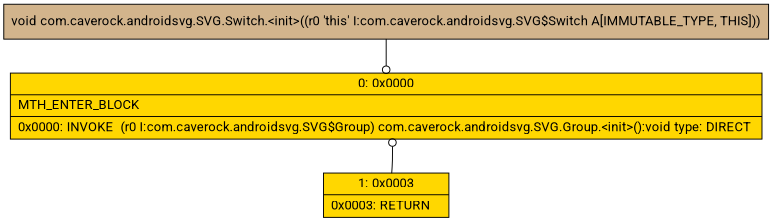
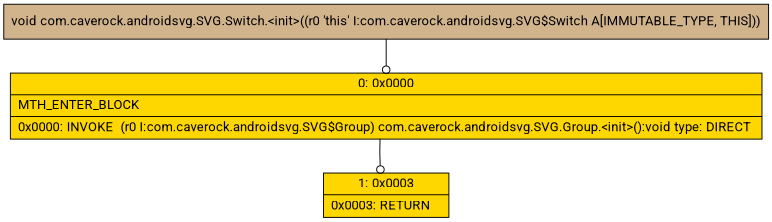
(392, 160) -> (380, 152)
